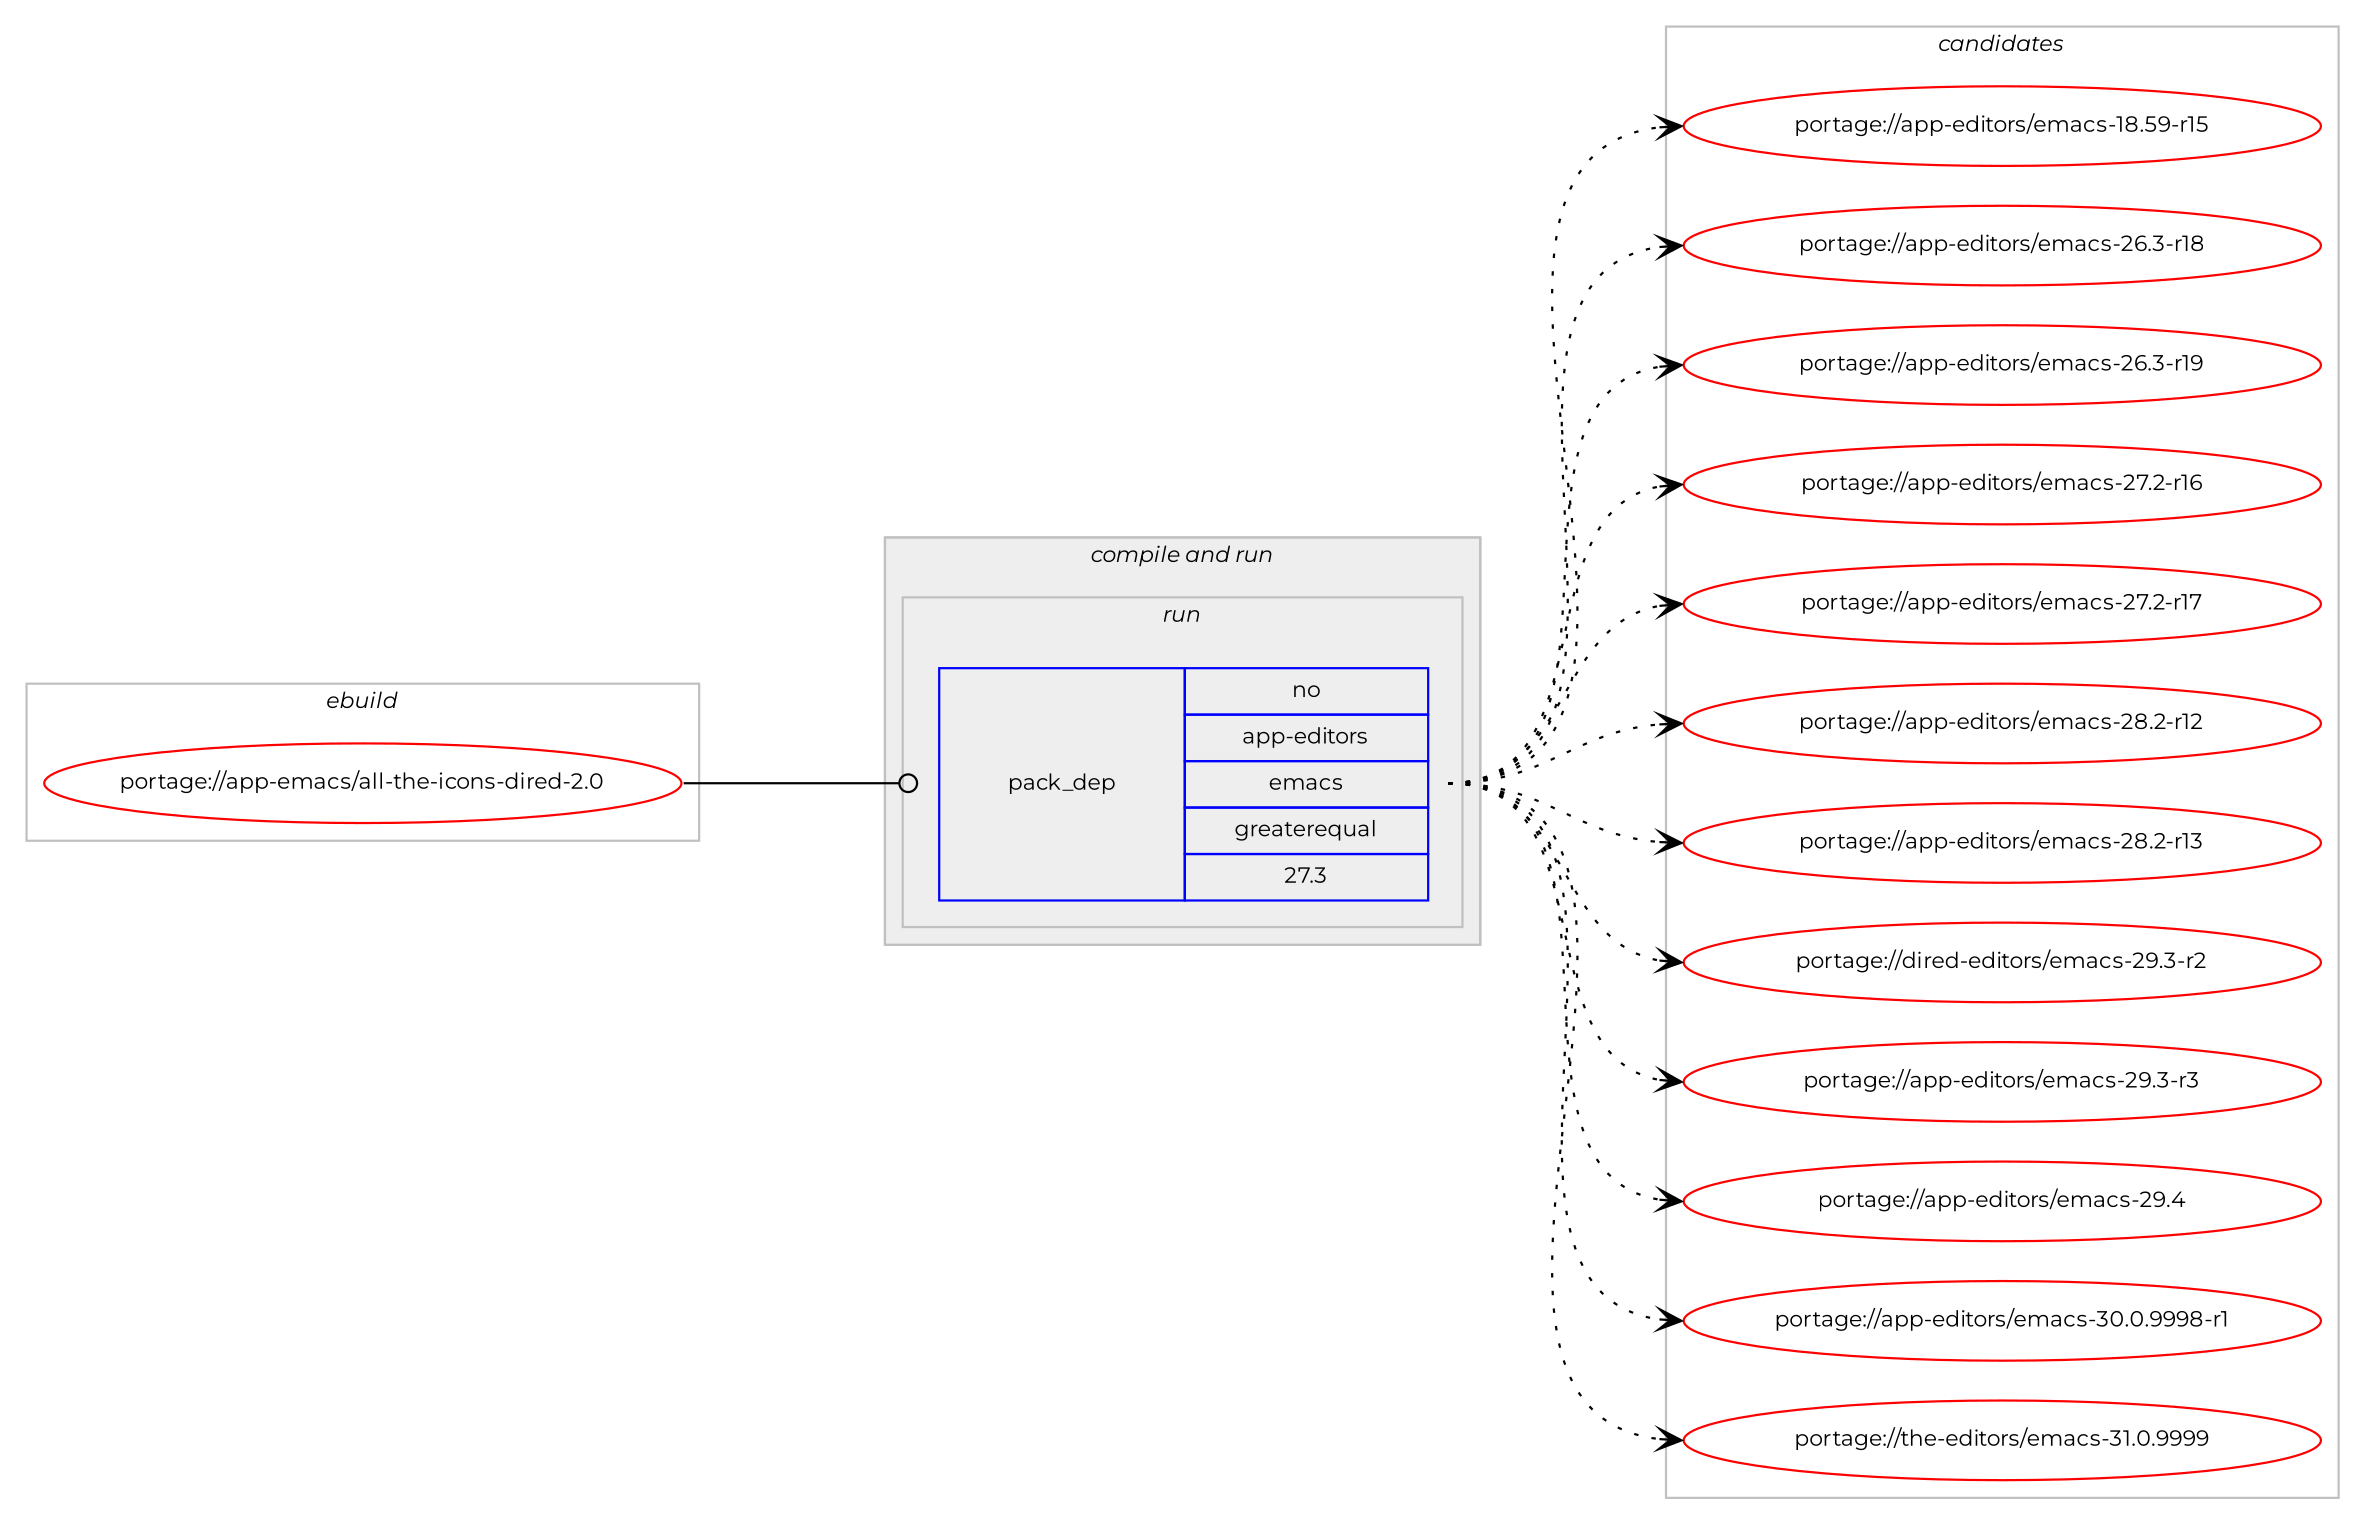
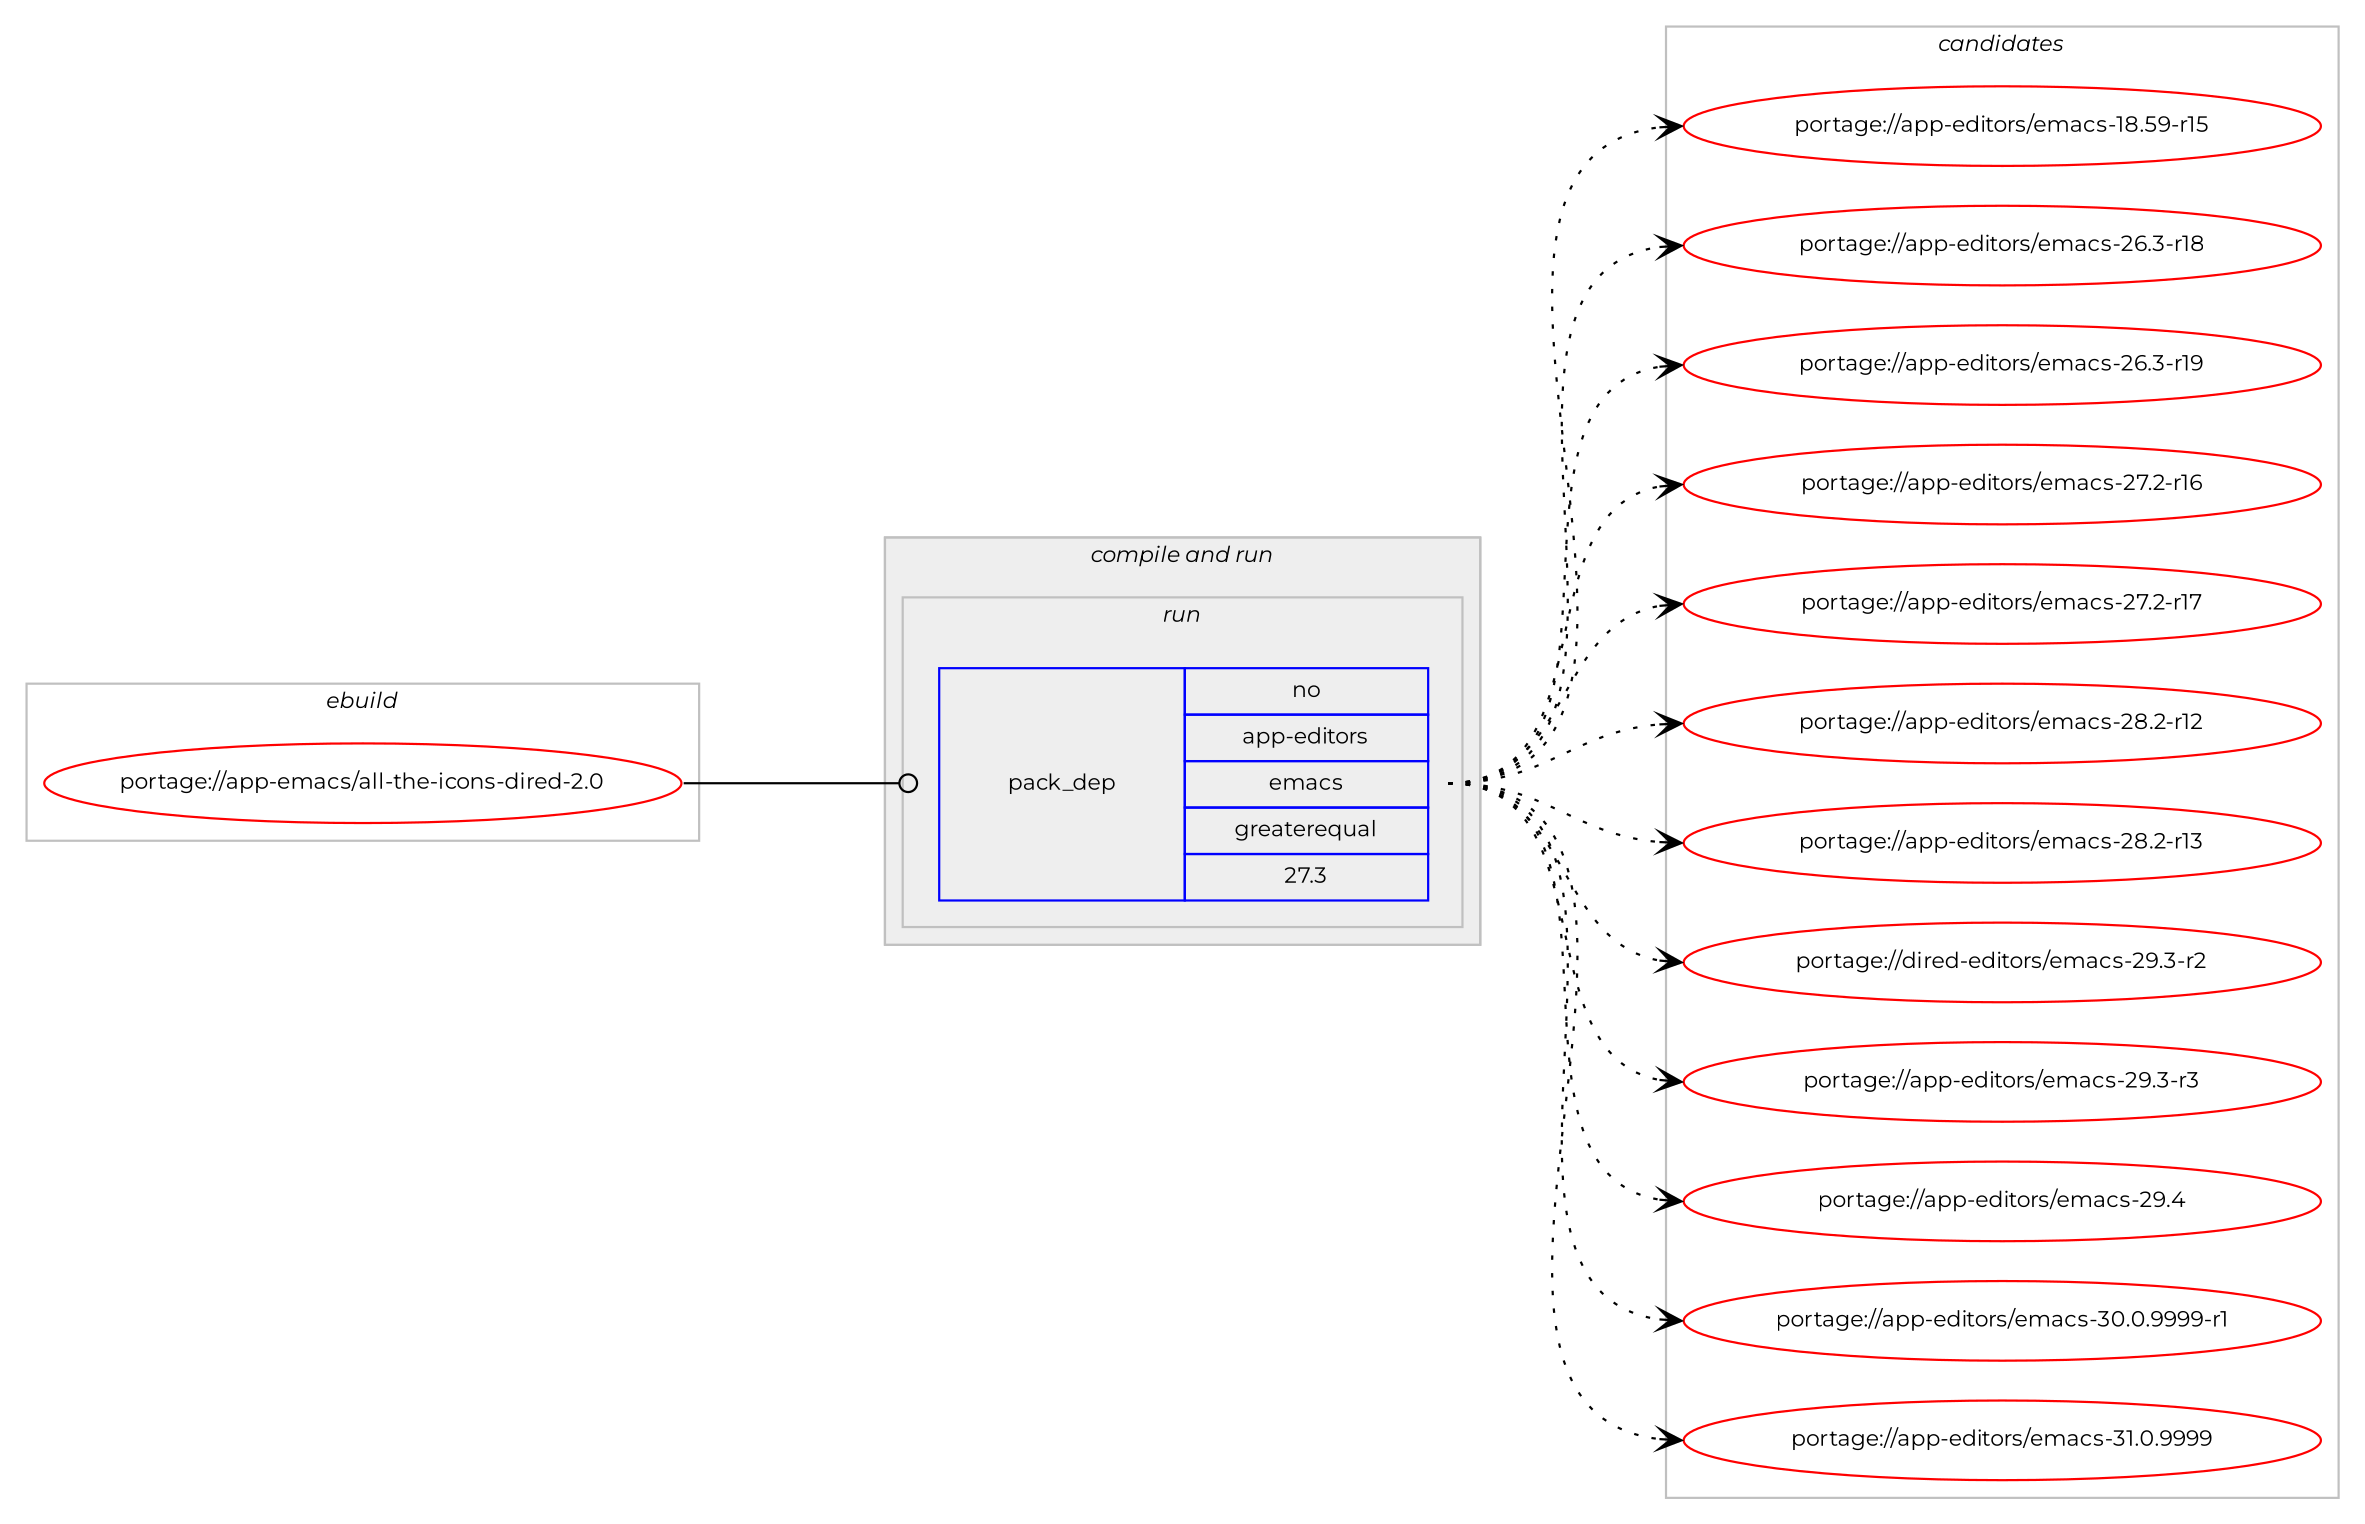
(2002, 1321) -> (2002, 1321)
(2002, 1440) -> (2002, 1440)
